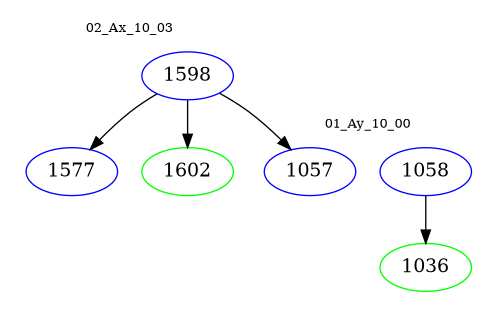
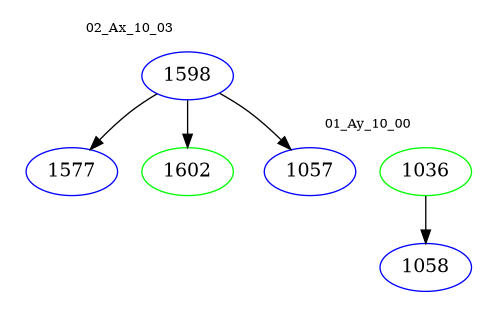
(426, 213) -> (426, 213)
